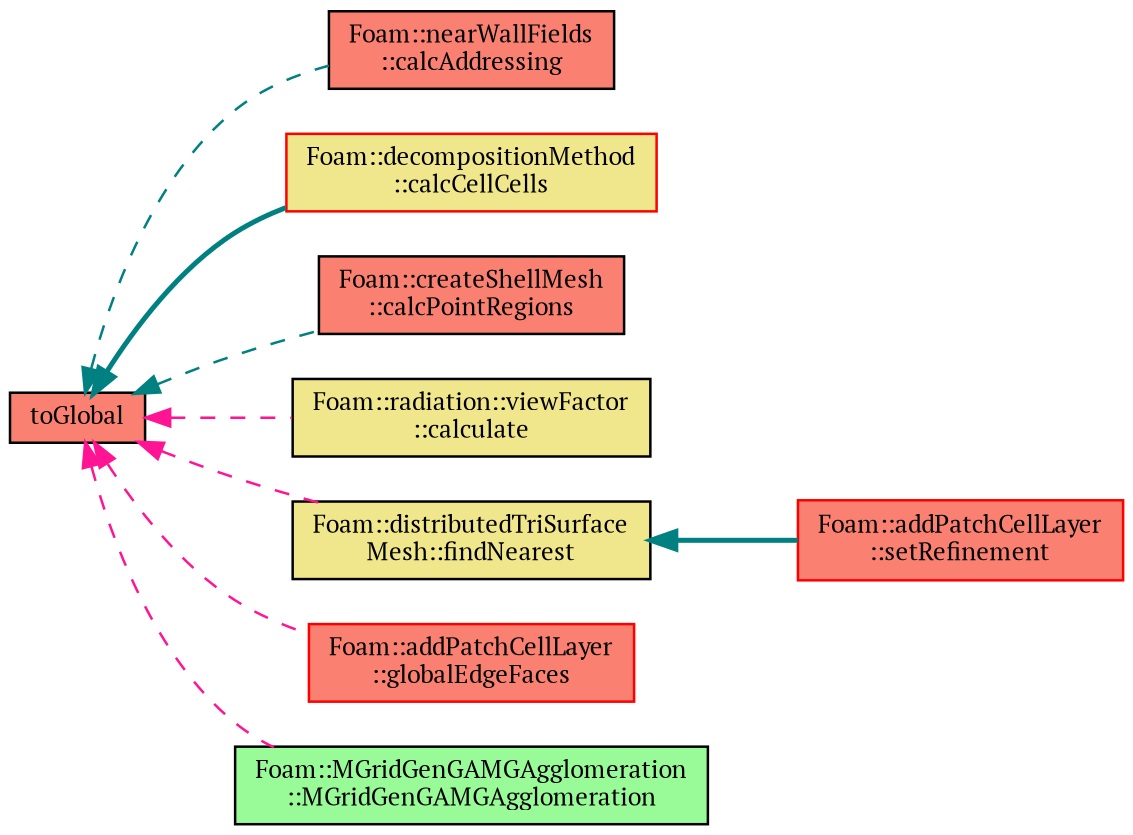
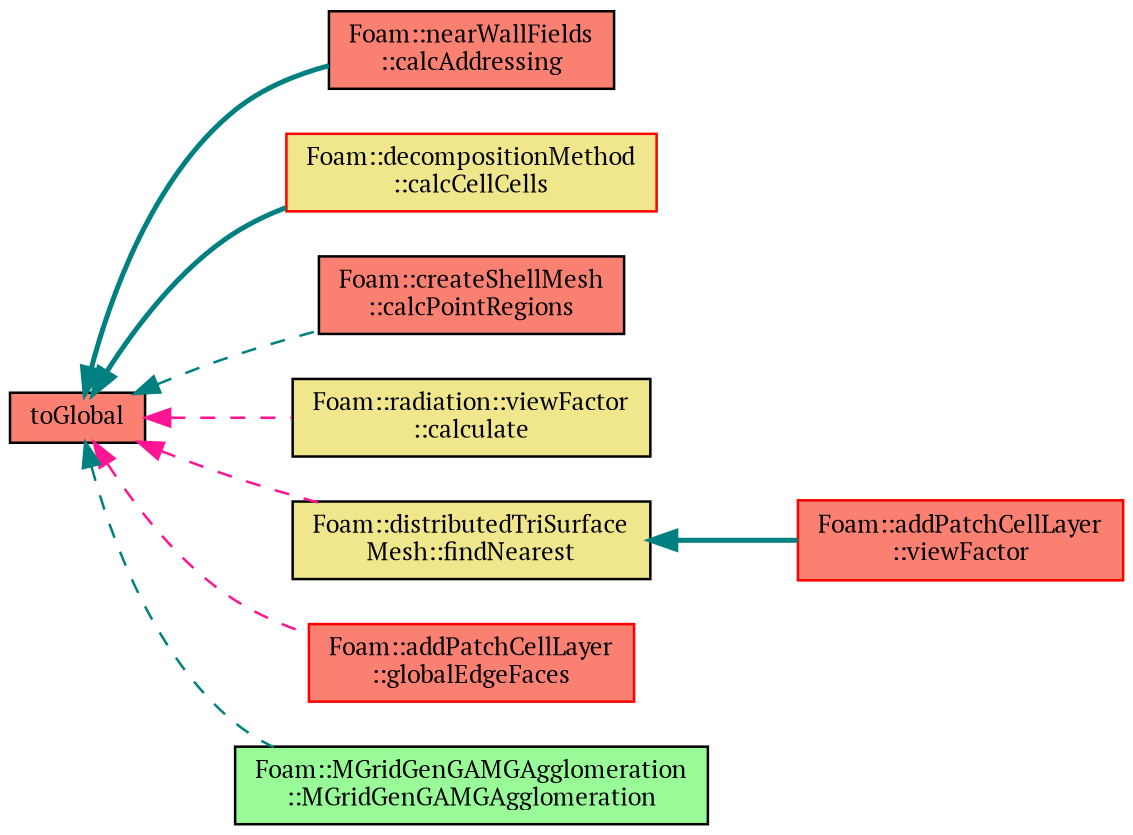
(171, 183) -> (171, 183)
(961, 540) -> (961, 540)
(156, 626) -> (156, 626)
